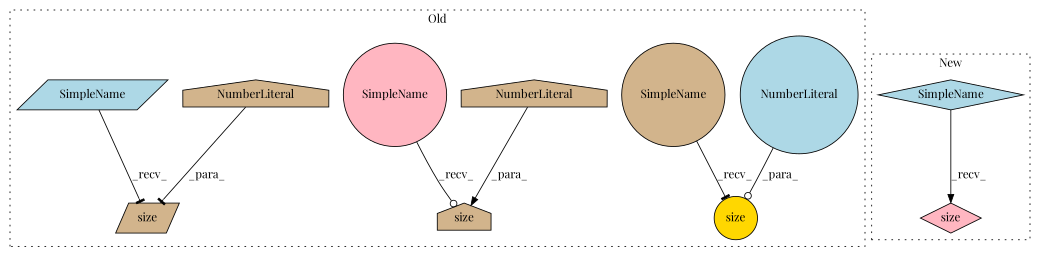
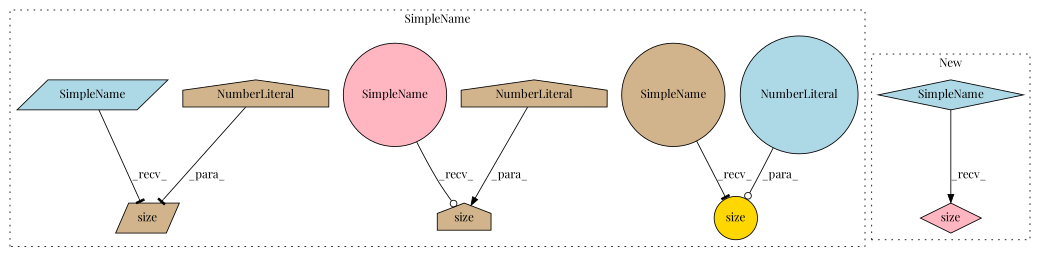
(438, 20) -> (438, 20)
